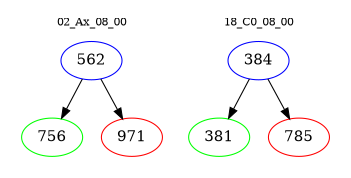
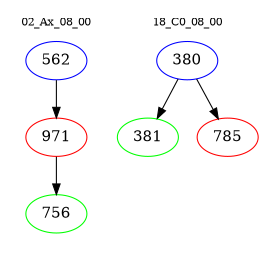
(259, 61) -> (187, 61)
(74, 94) -> (56, 170)
